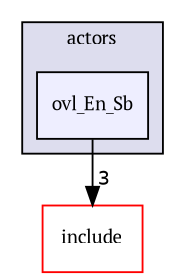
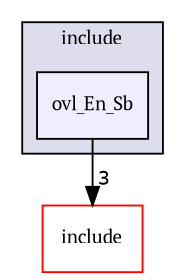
(93, 40) -> (93, 40)
